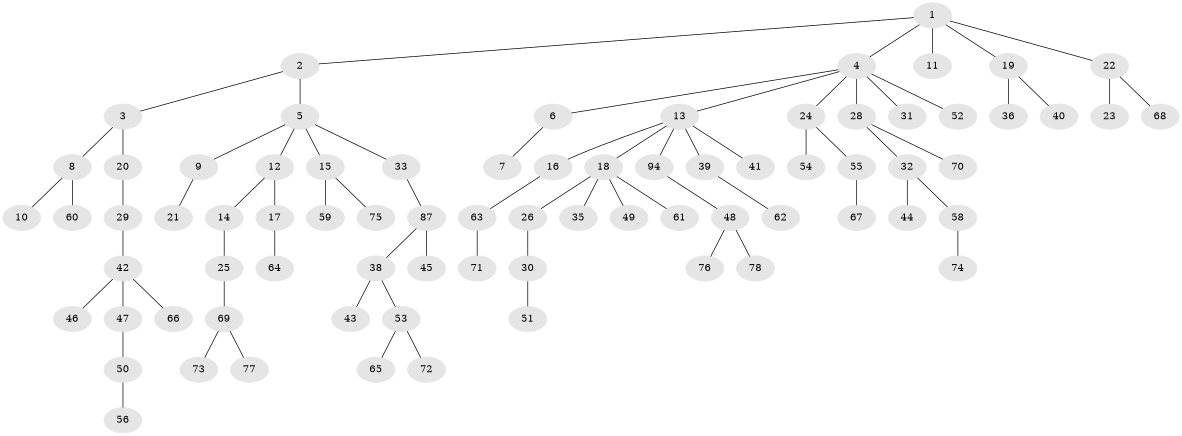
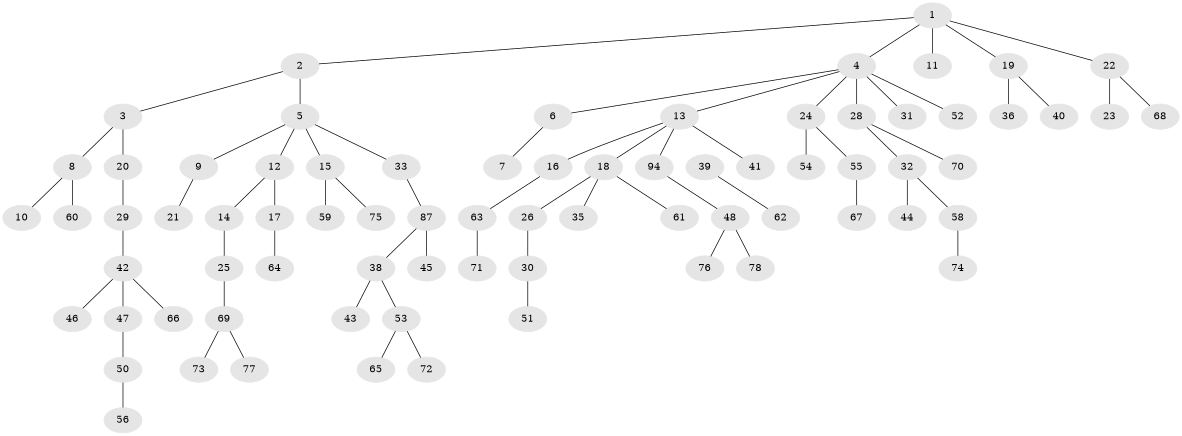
(692, 142) -> none
(629, 218) -> none
